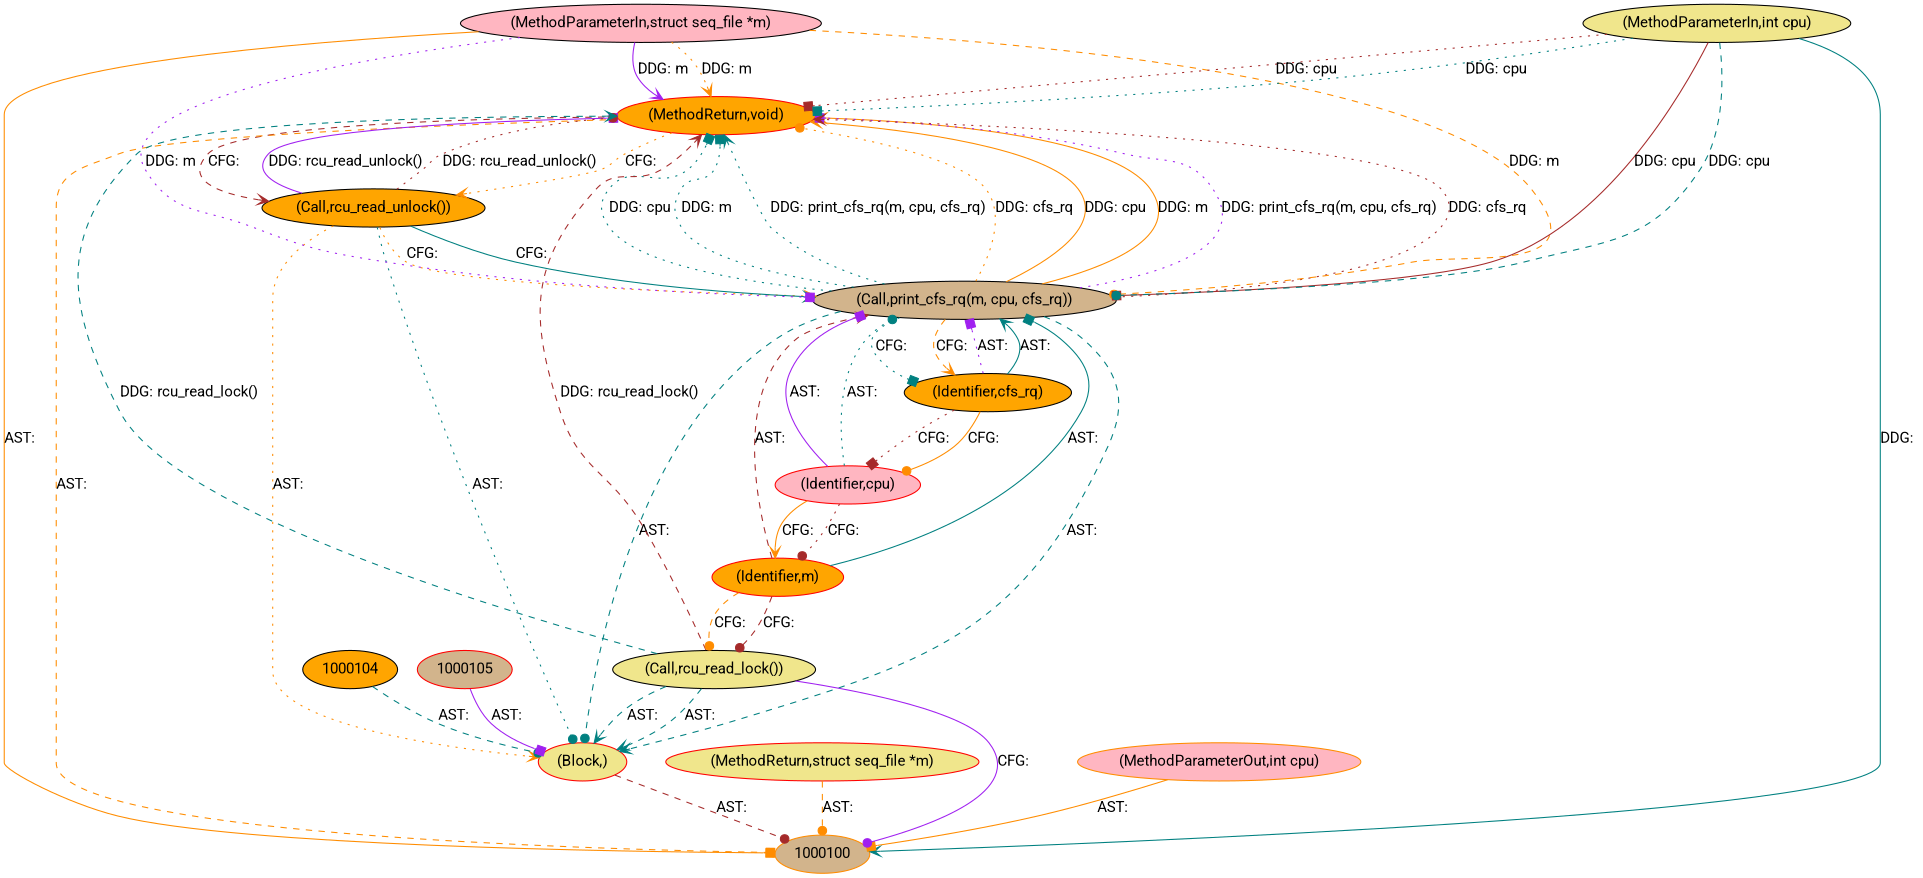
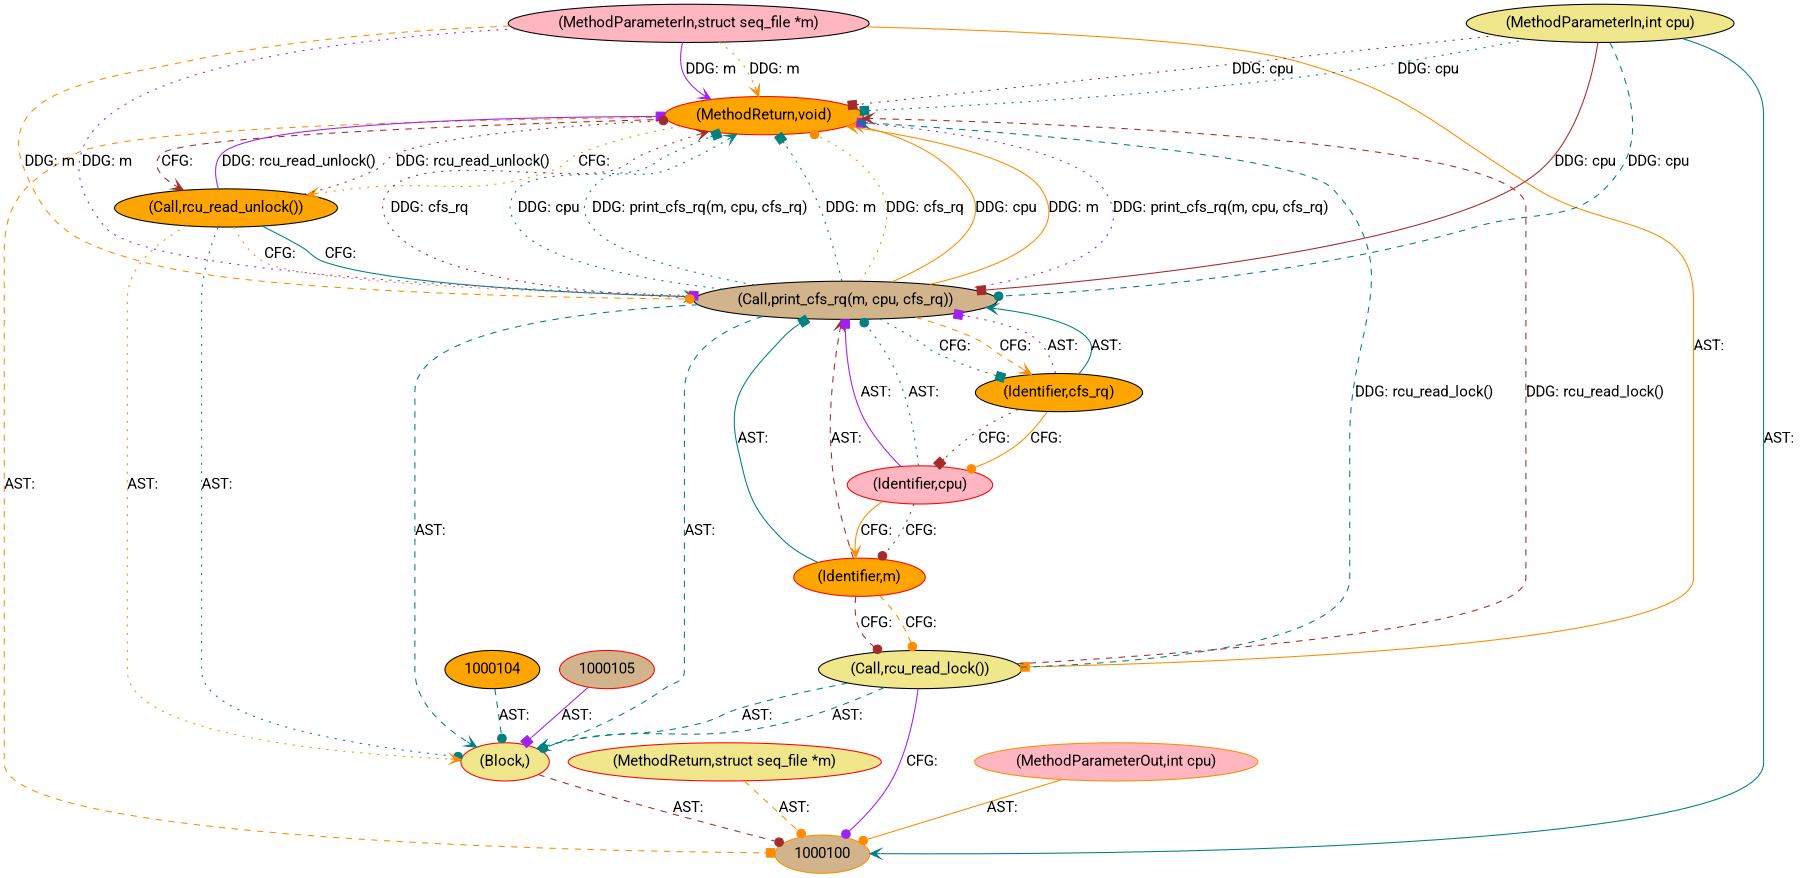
(1899, 439) -> (1782, 439)
(4, 581) -> (1694, 321)
(1024, 819) -> (965, 809)
